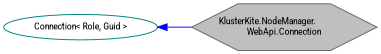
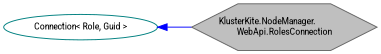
(284, 27) -> (284, 27)
